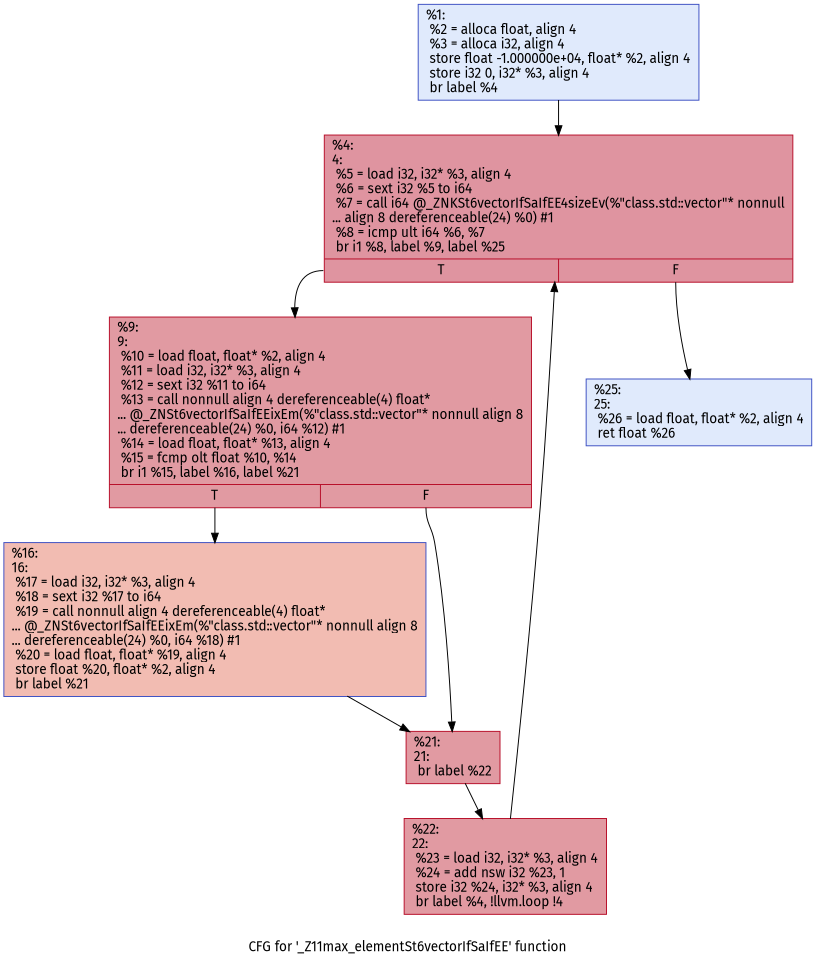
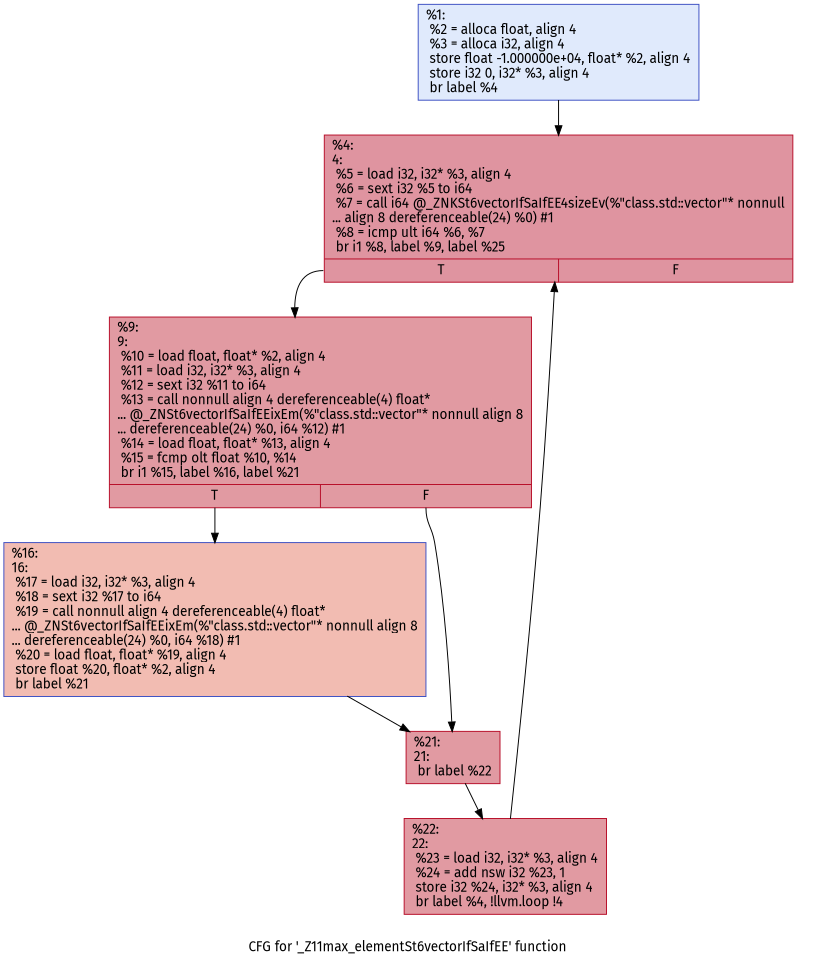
(699, 412) -> none
